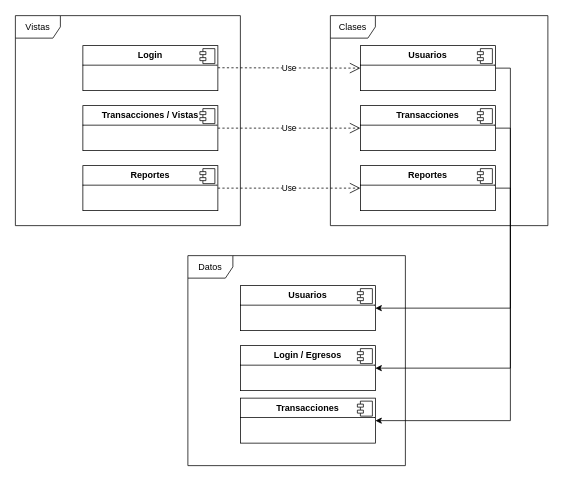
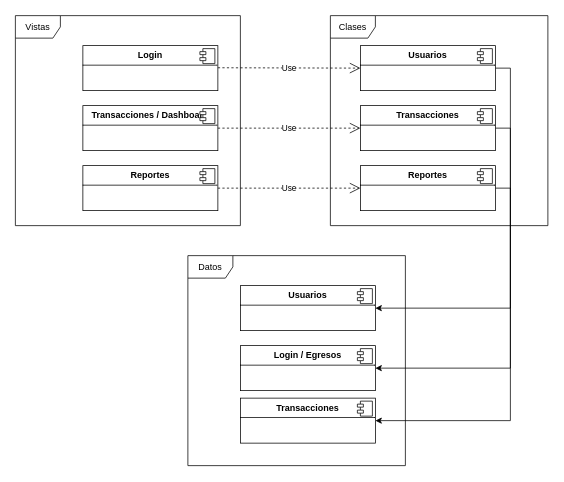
(134, 105) -> (142, 105)
